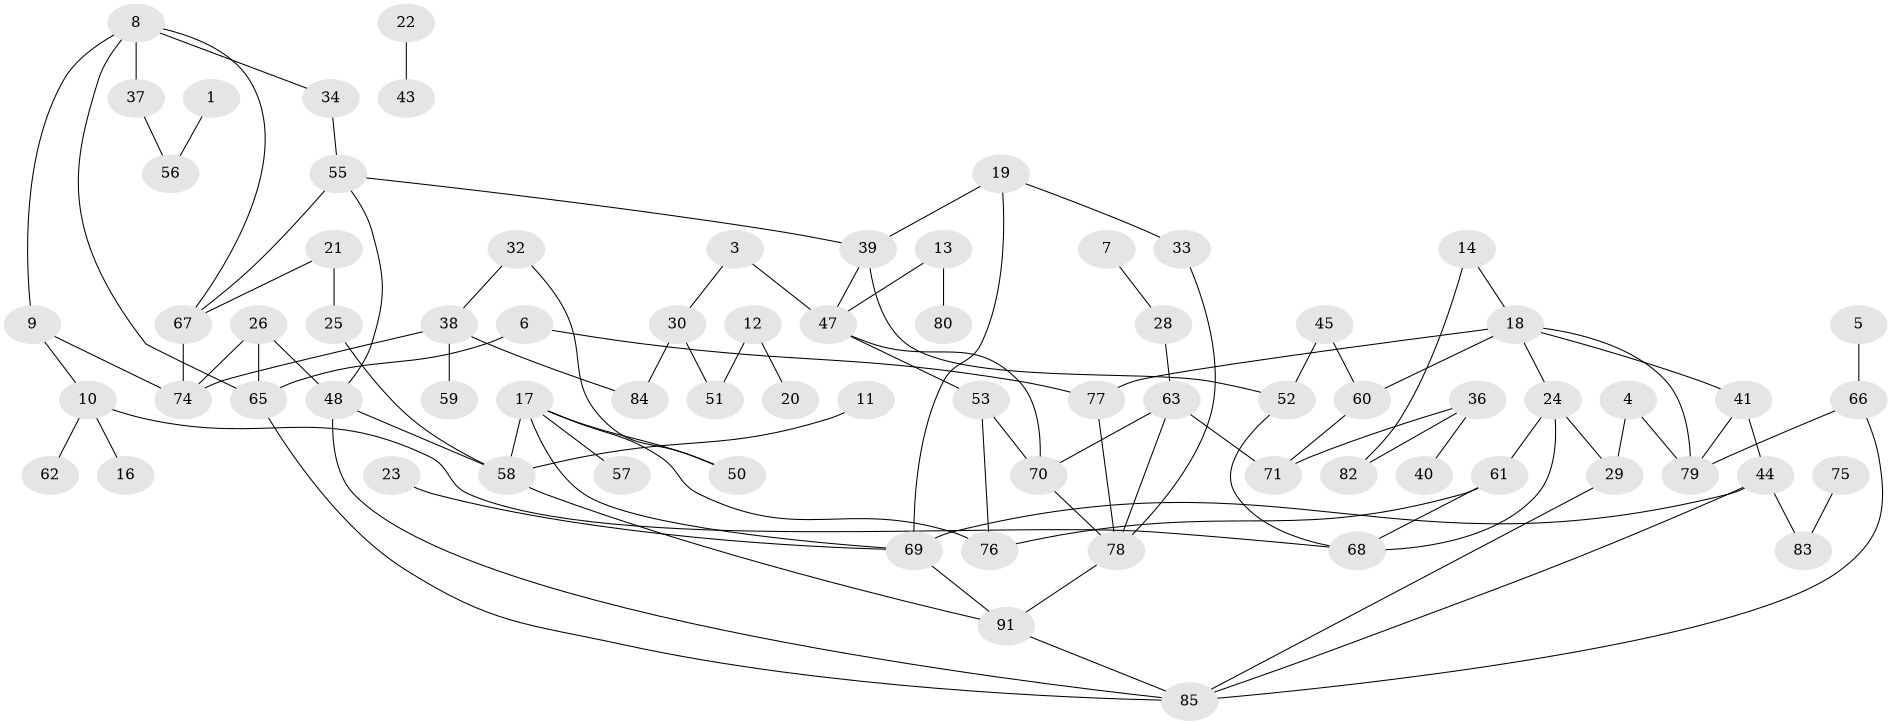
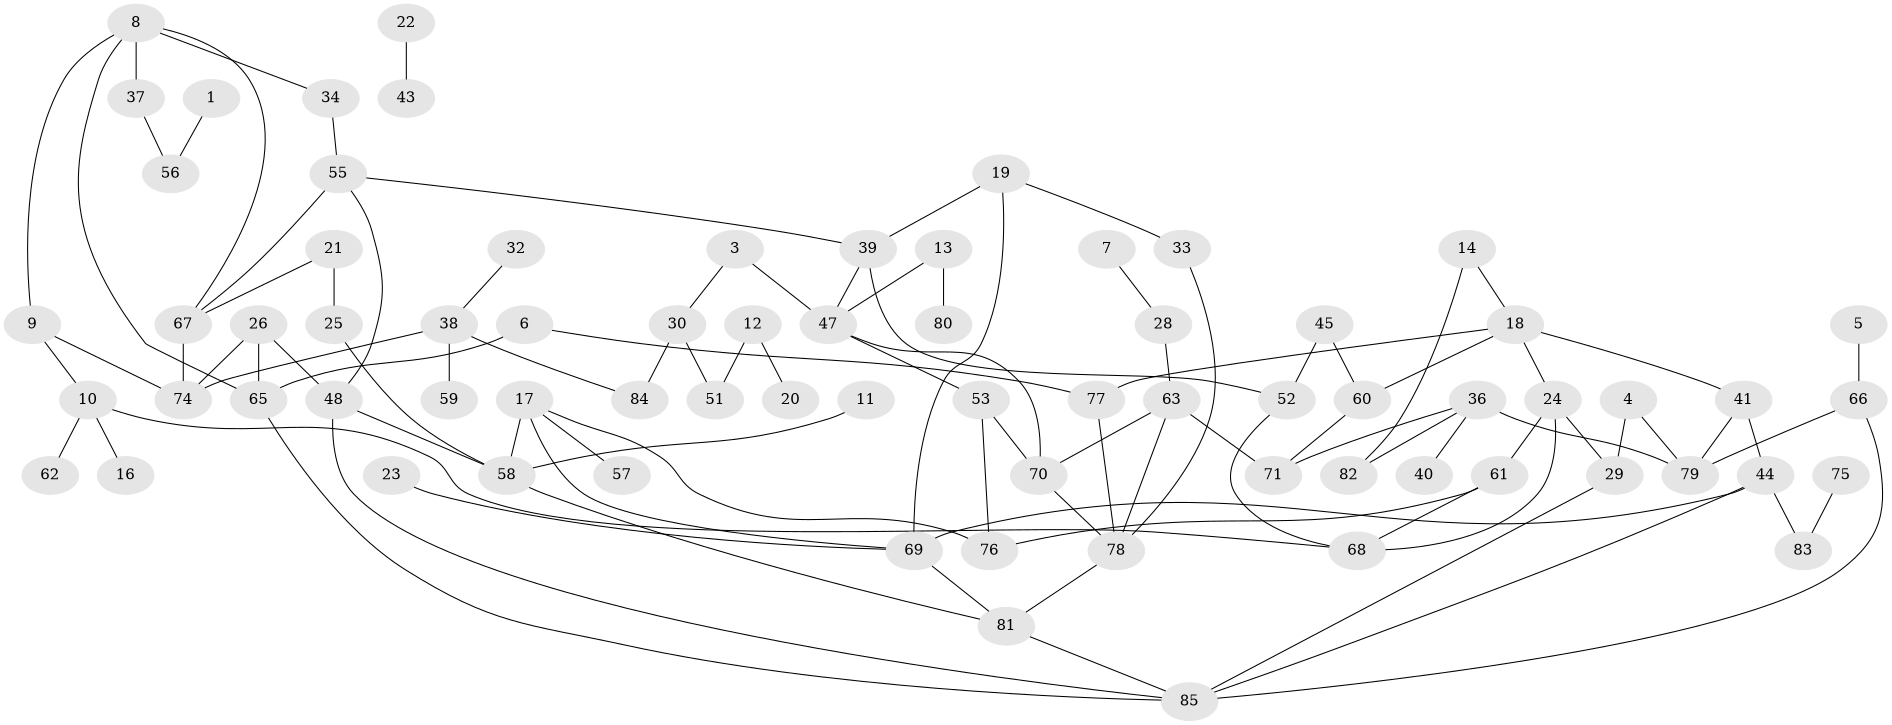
(1662, 377) -> (1571, 435)
(737, 475) -> none
(1006, 626) -> (1006, 626)
